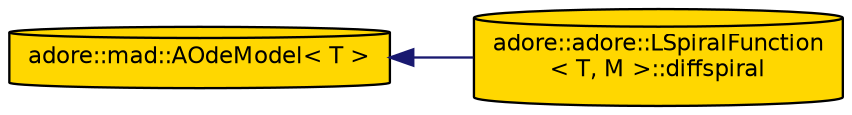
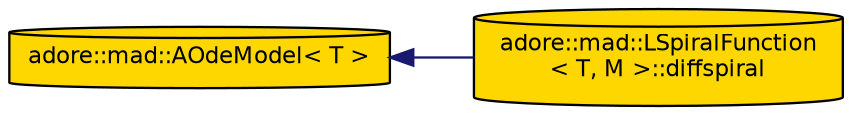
(658, 58) -> (658, 58)
